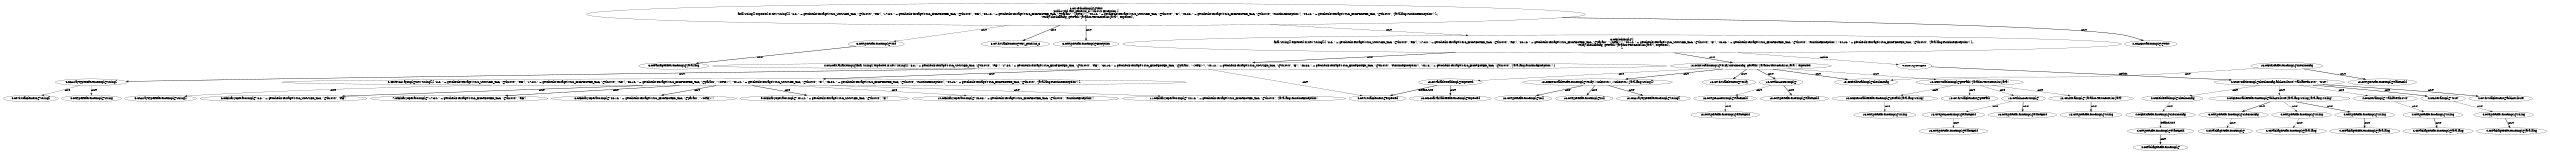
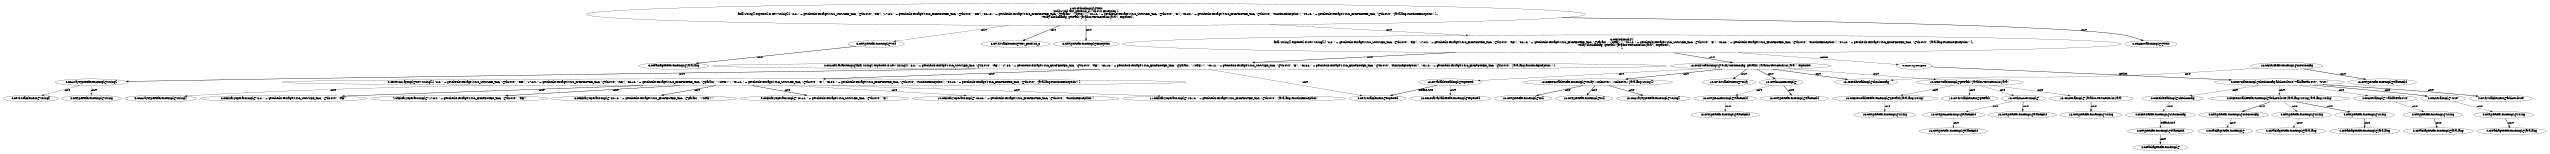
(1450, 89) -> (1450, 89)
(2234, 115) -> (2234, 115)
